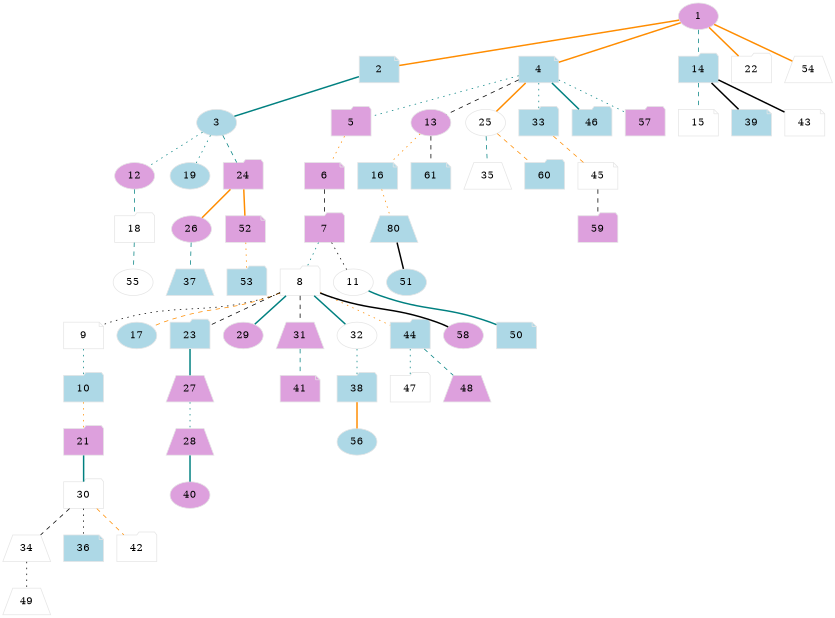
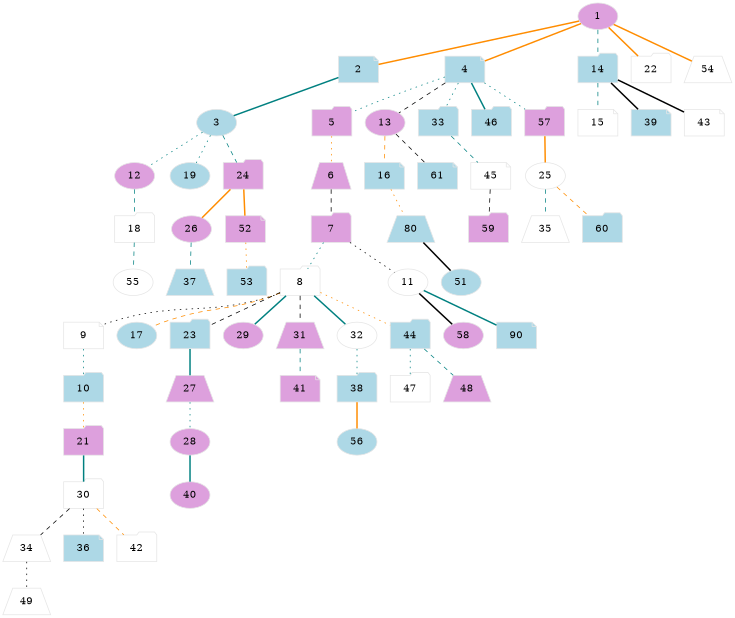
(511, 97) -> (545, 149)
(405, 148) -> (385, 149)
(568, 149) -> (465, 149)
(324, 176) -> (331, 176)
(384, 309) -> (436, 309)
(517, 335) -> (517, 335)
(190, 442) -> (190, 442)
